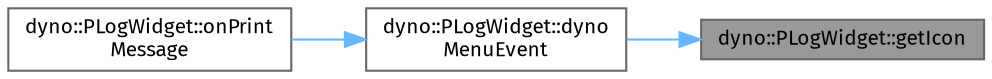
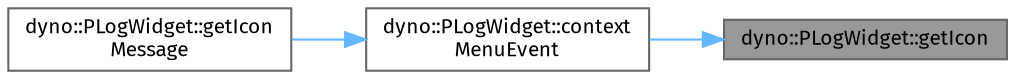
(150, 40) -> (150, 40)
(496, 40) -> (508, 40)
